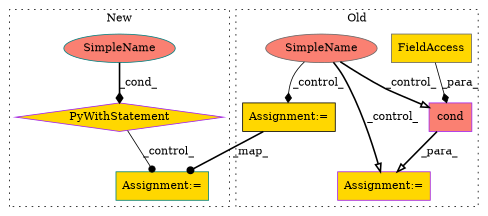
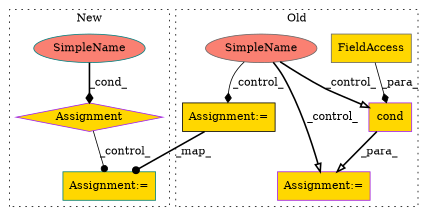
(120, 117) -> (89, 117)
(450, 117) -> (390, 117)
